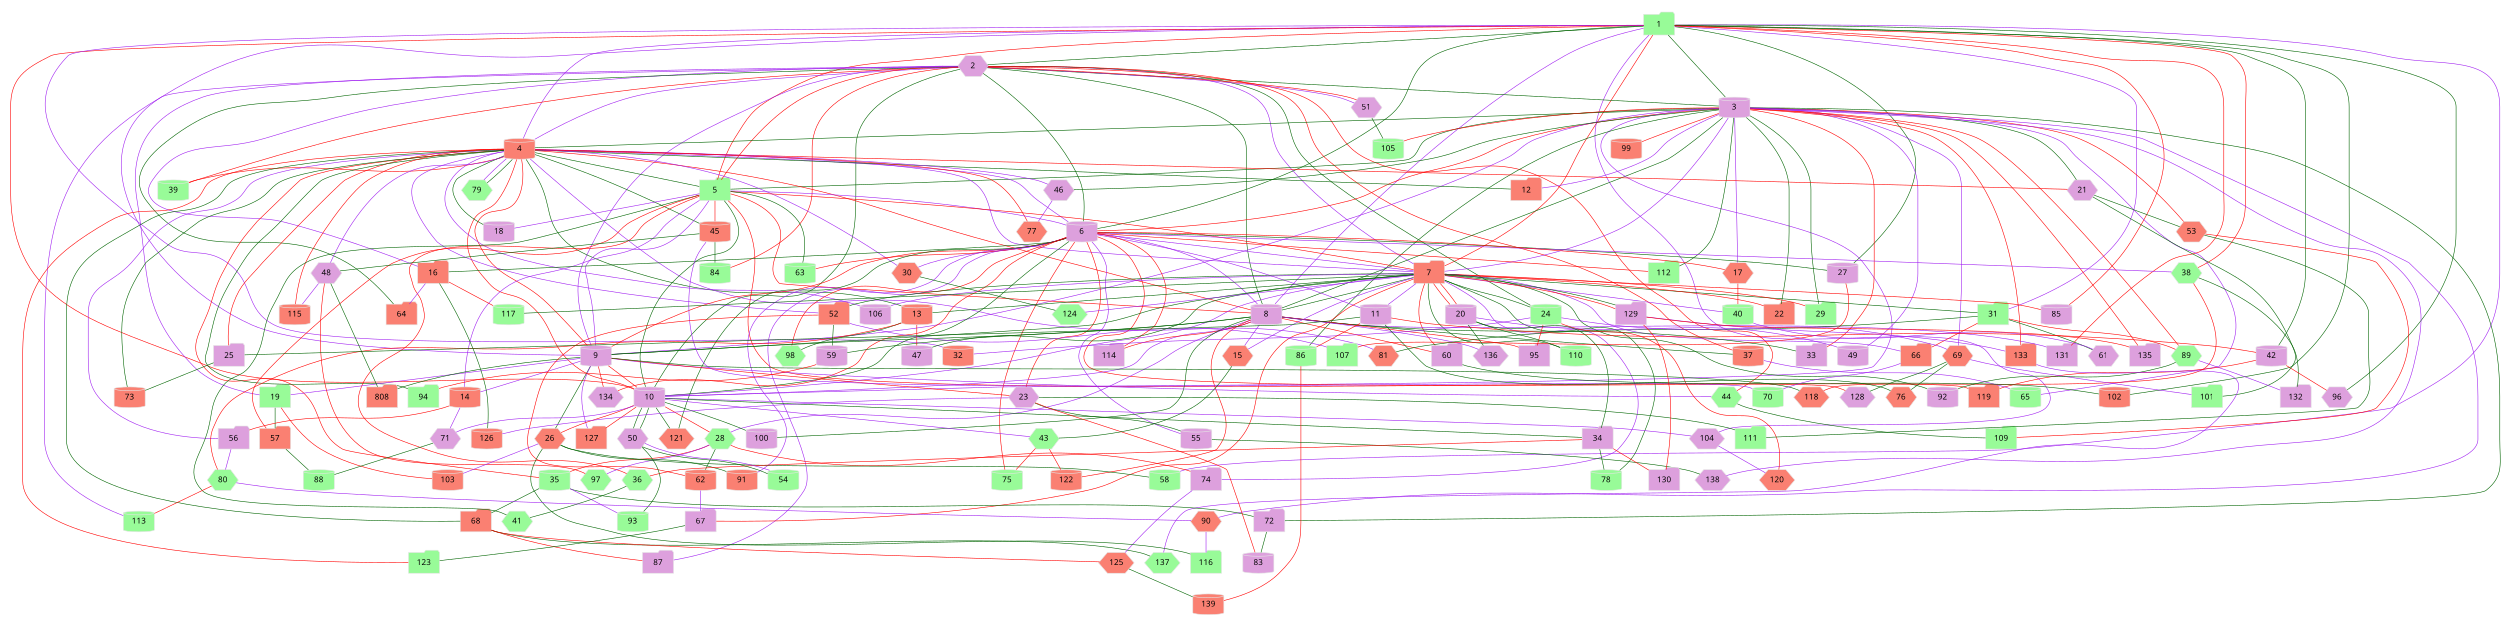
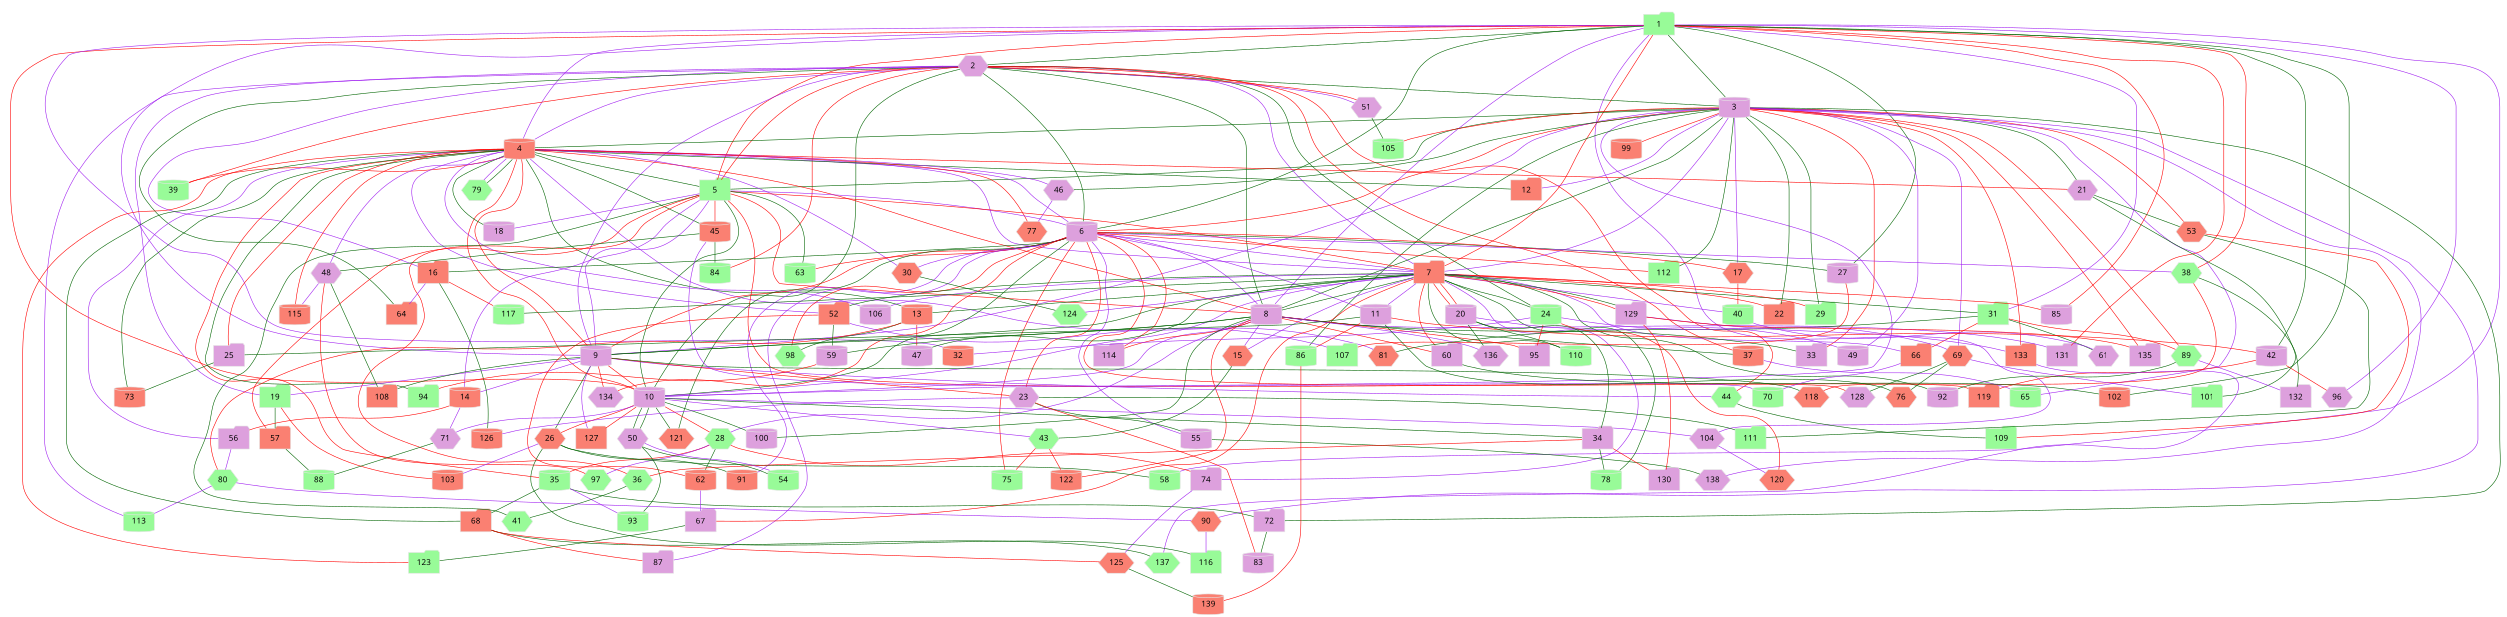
(2234, 45) -> (2234, 45)
(382, 397) -> (382, 397)
(183, 500) -> (183, 500)
